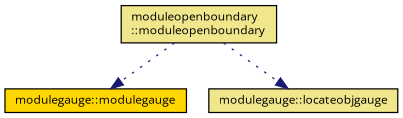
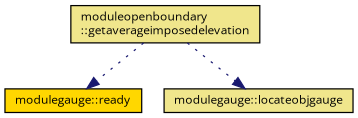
(199, 24) -> (165, 24)
(96, 101) -> (73, 101)
